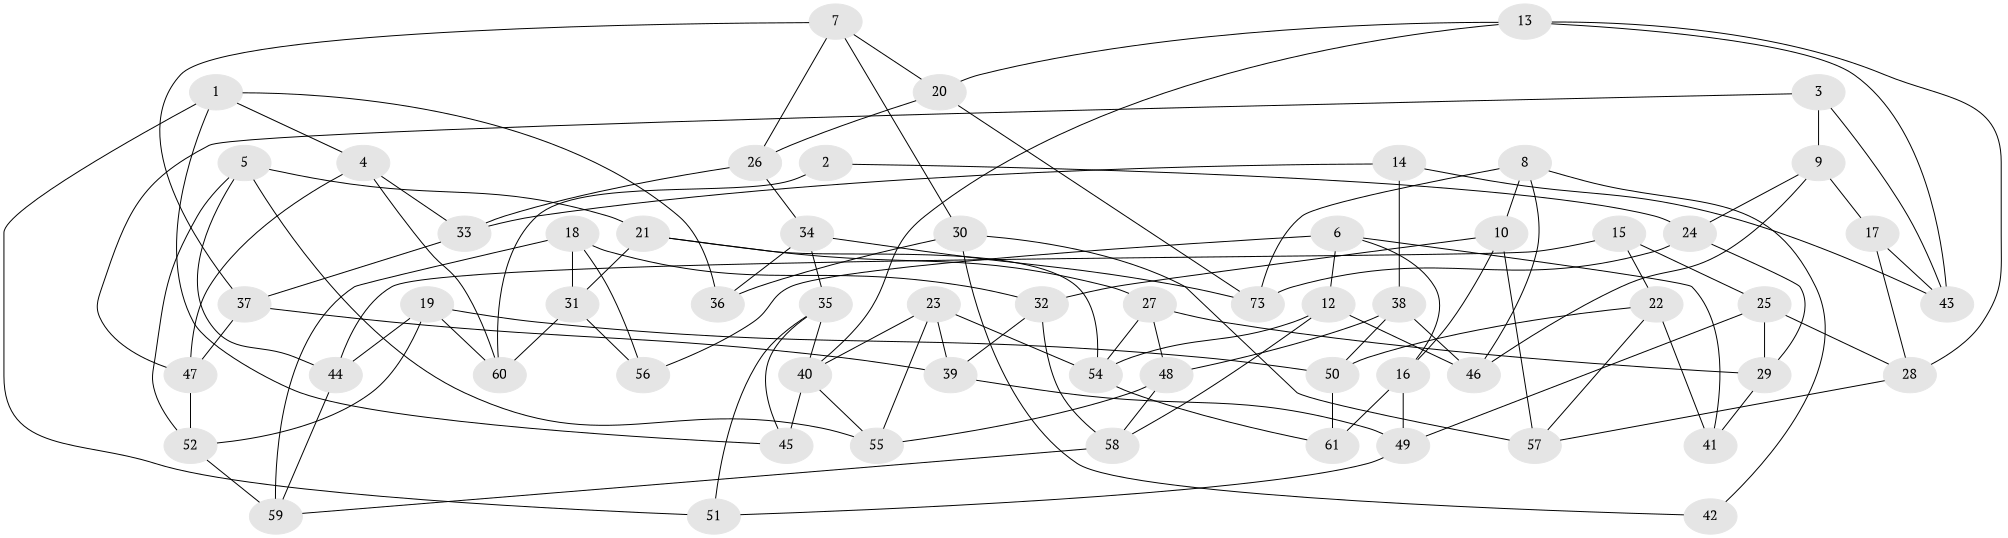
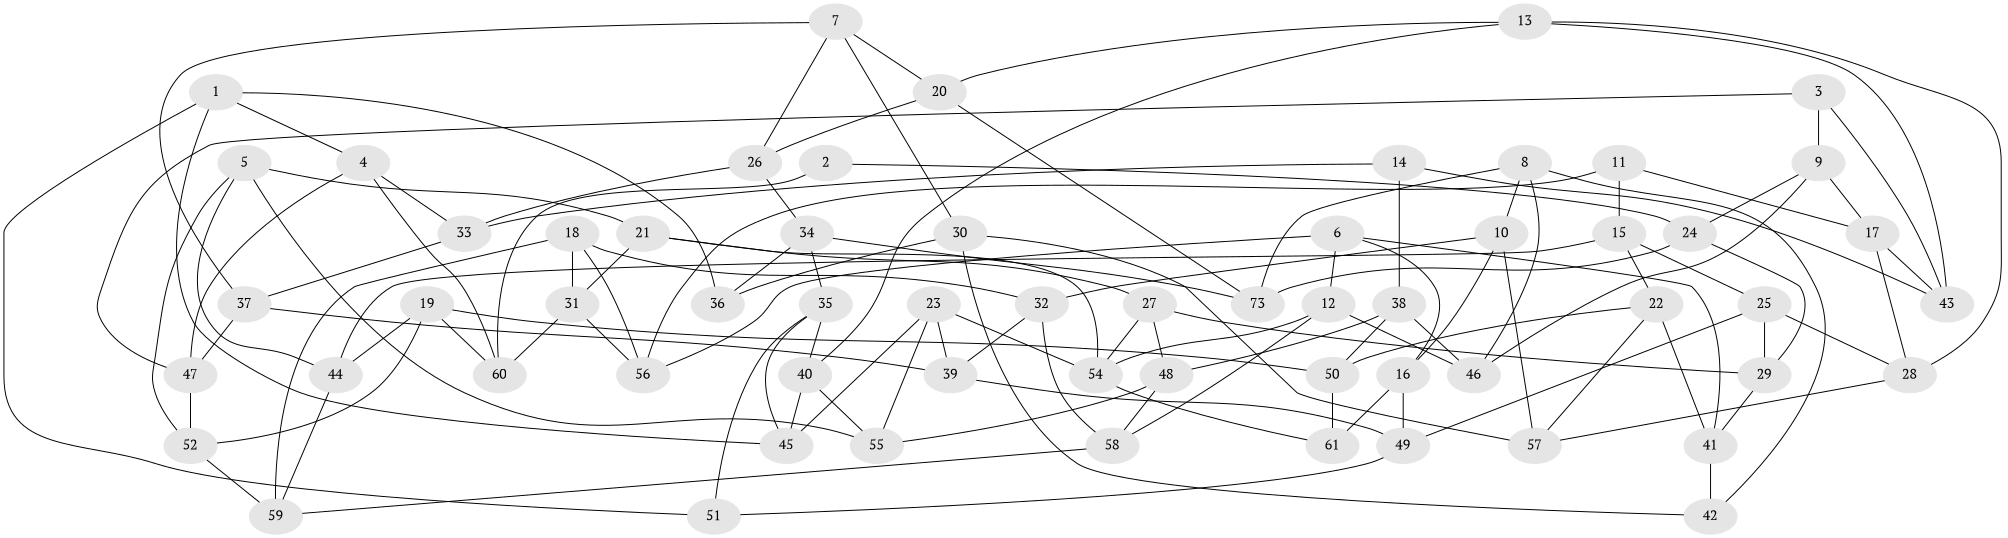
none -> (1619, 163)
(878, 335) -> (860, 375)
none -> (1711, 481)
